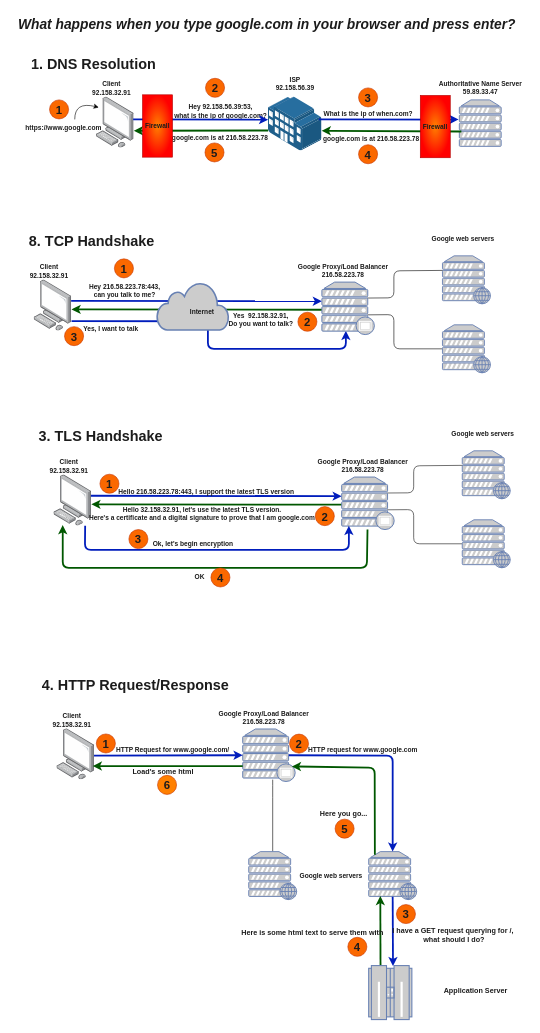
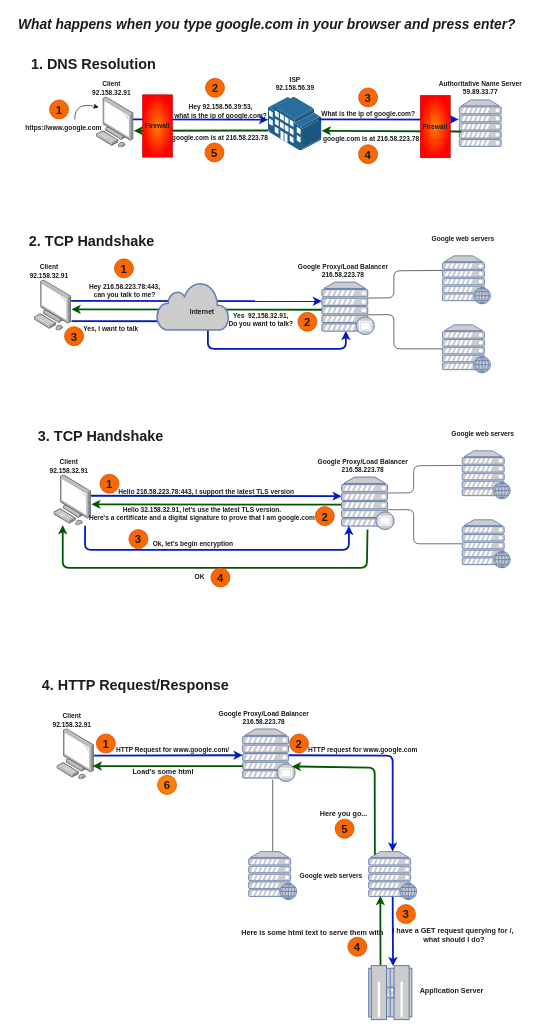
(481, 88) -> (481, 88)
(368, 114) -> (368, 114)
(92, 242) -> (92, 242)
(101, 437) -> (101, 437)
(476, 988) -> (452, 988)
